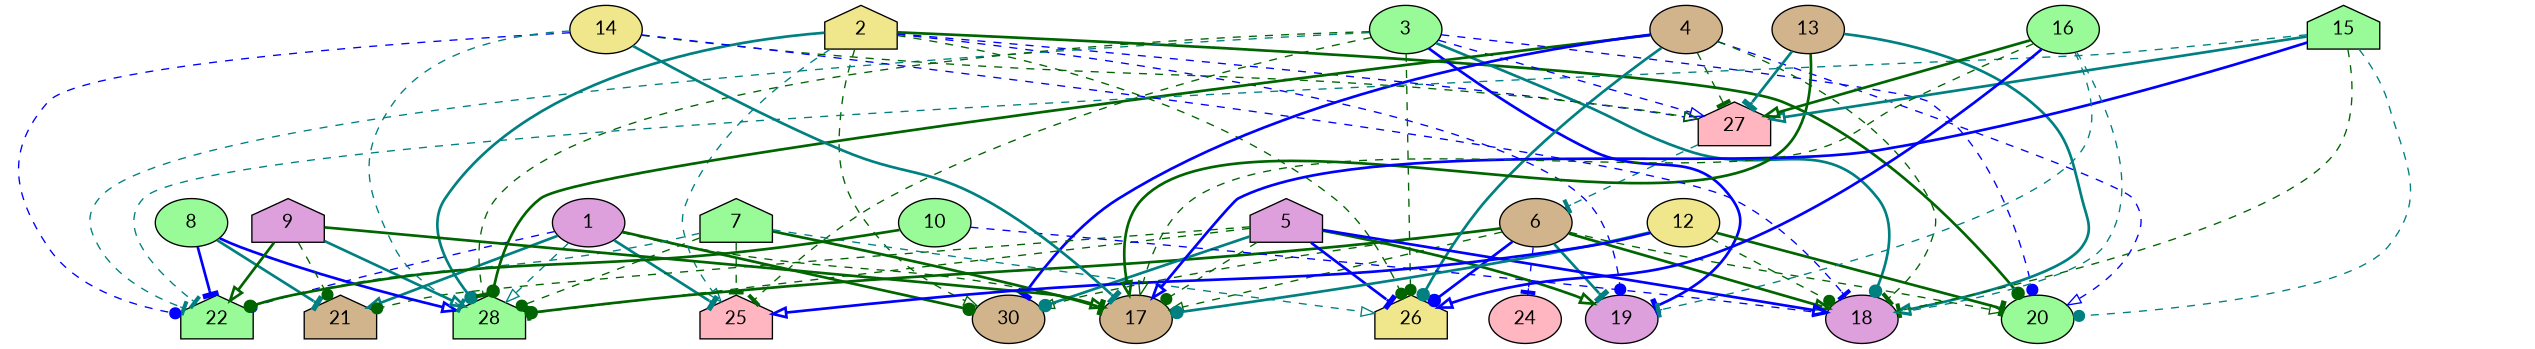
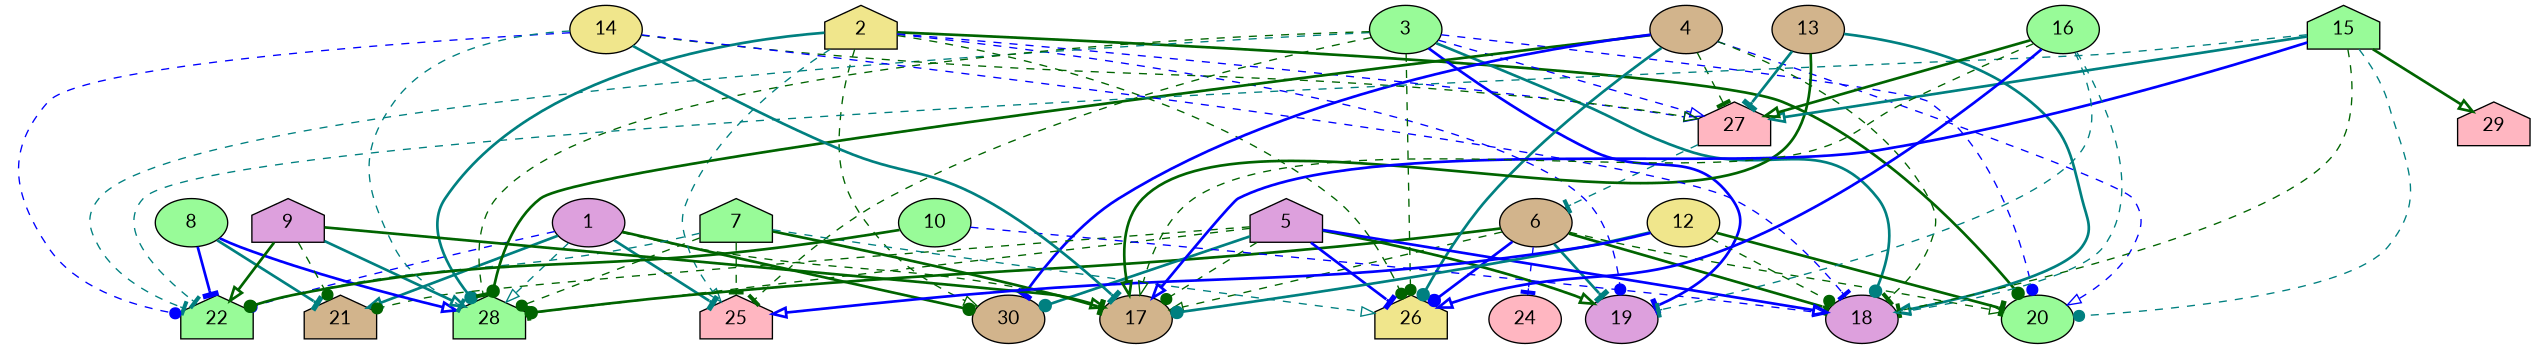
none -> (2494, 126)
(1253, 264) -> none
(1696, 270) -> (1696, 270)
